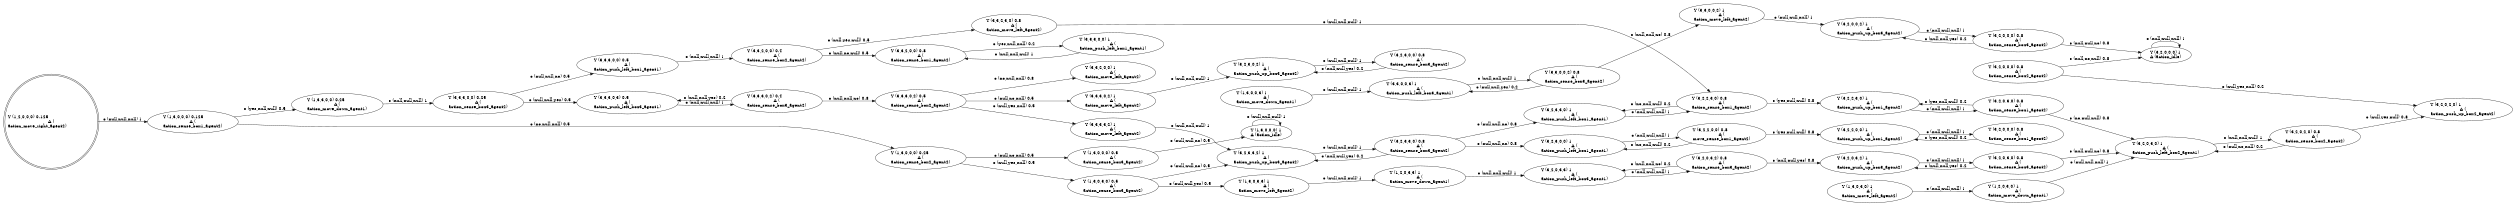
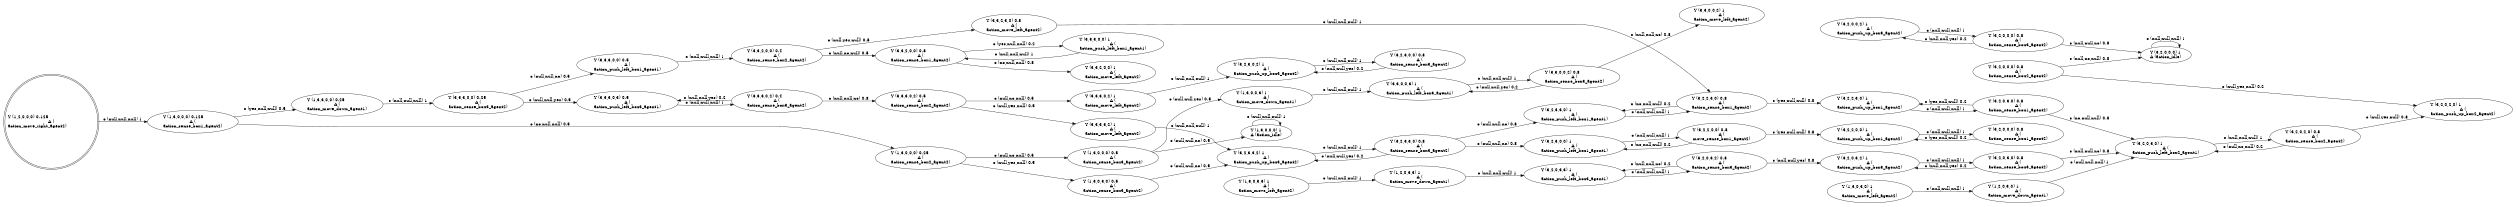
(1791, 22) -> none
(1016, 87) -> (1012, 69)
none -> (1176, 117)
(1190, 186) -> none
